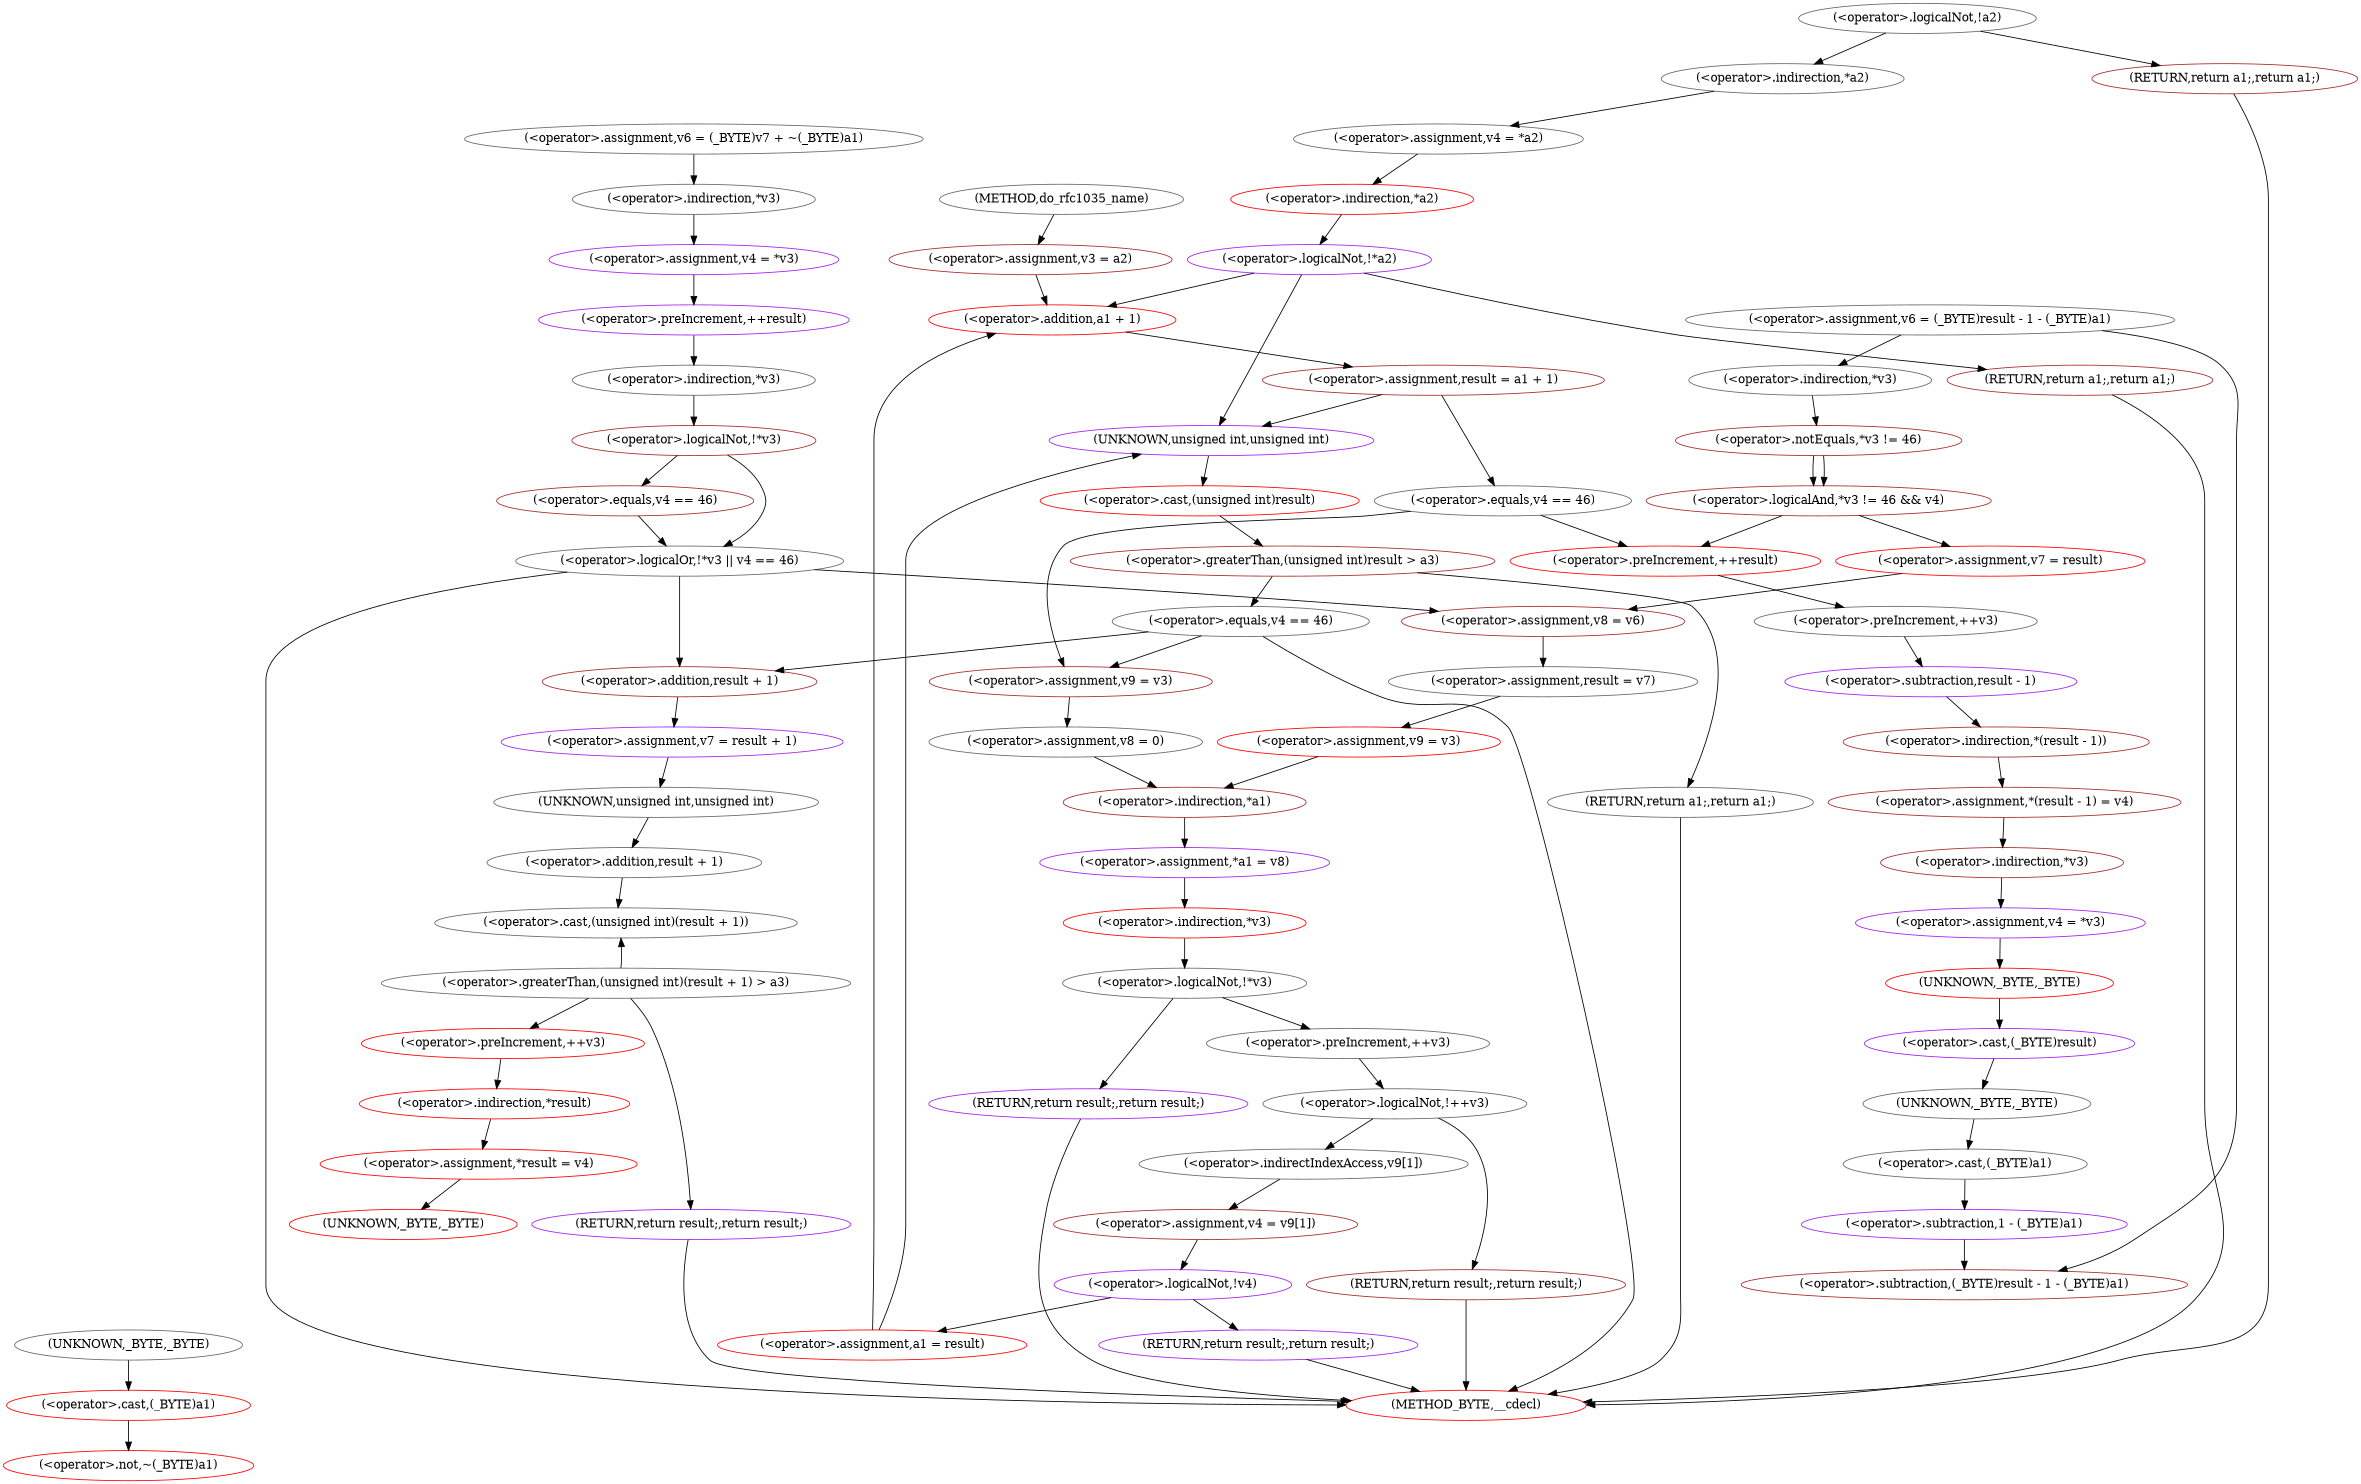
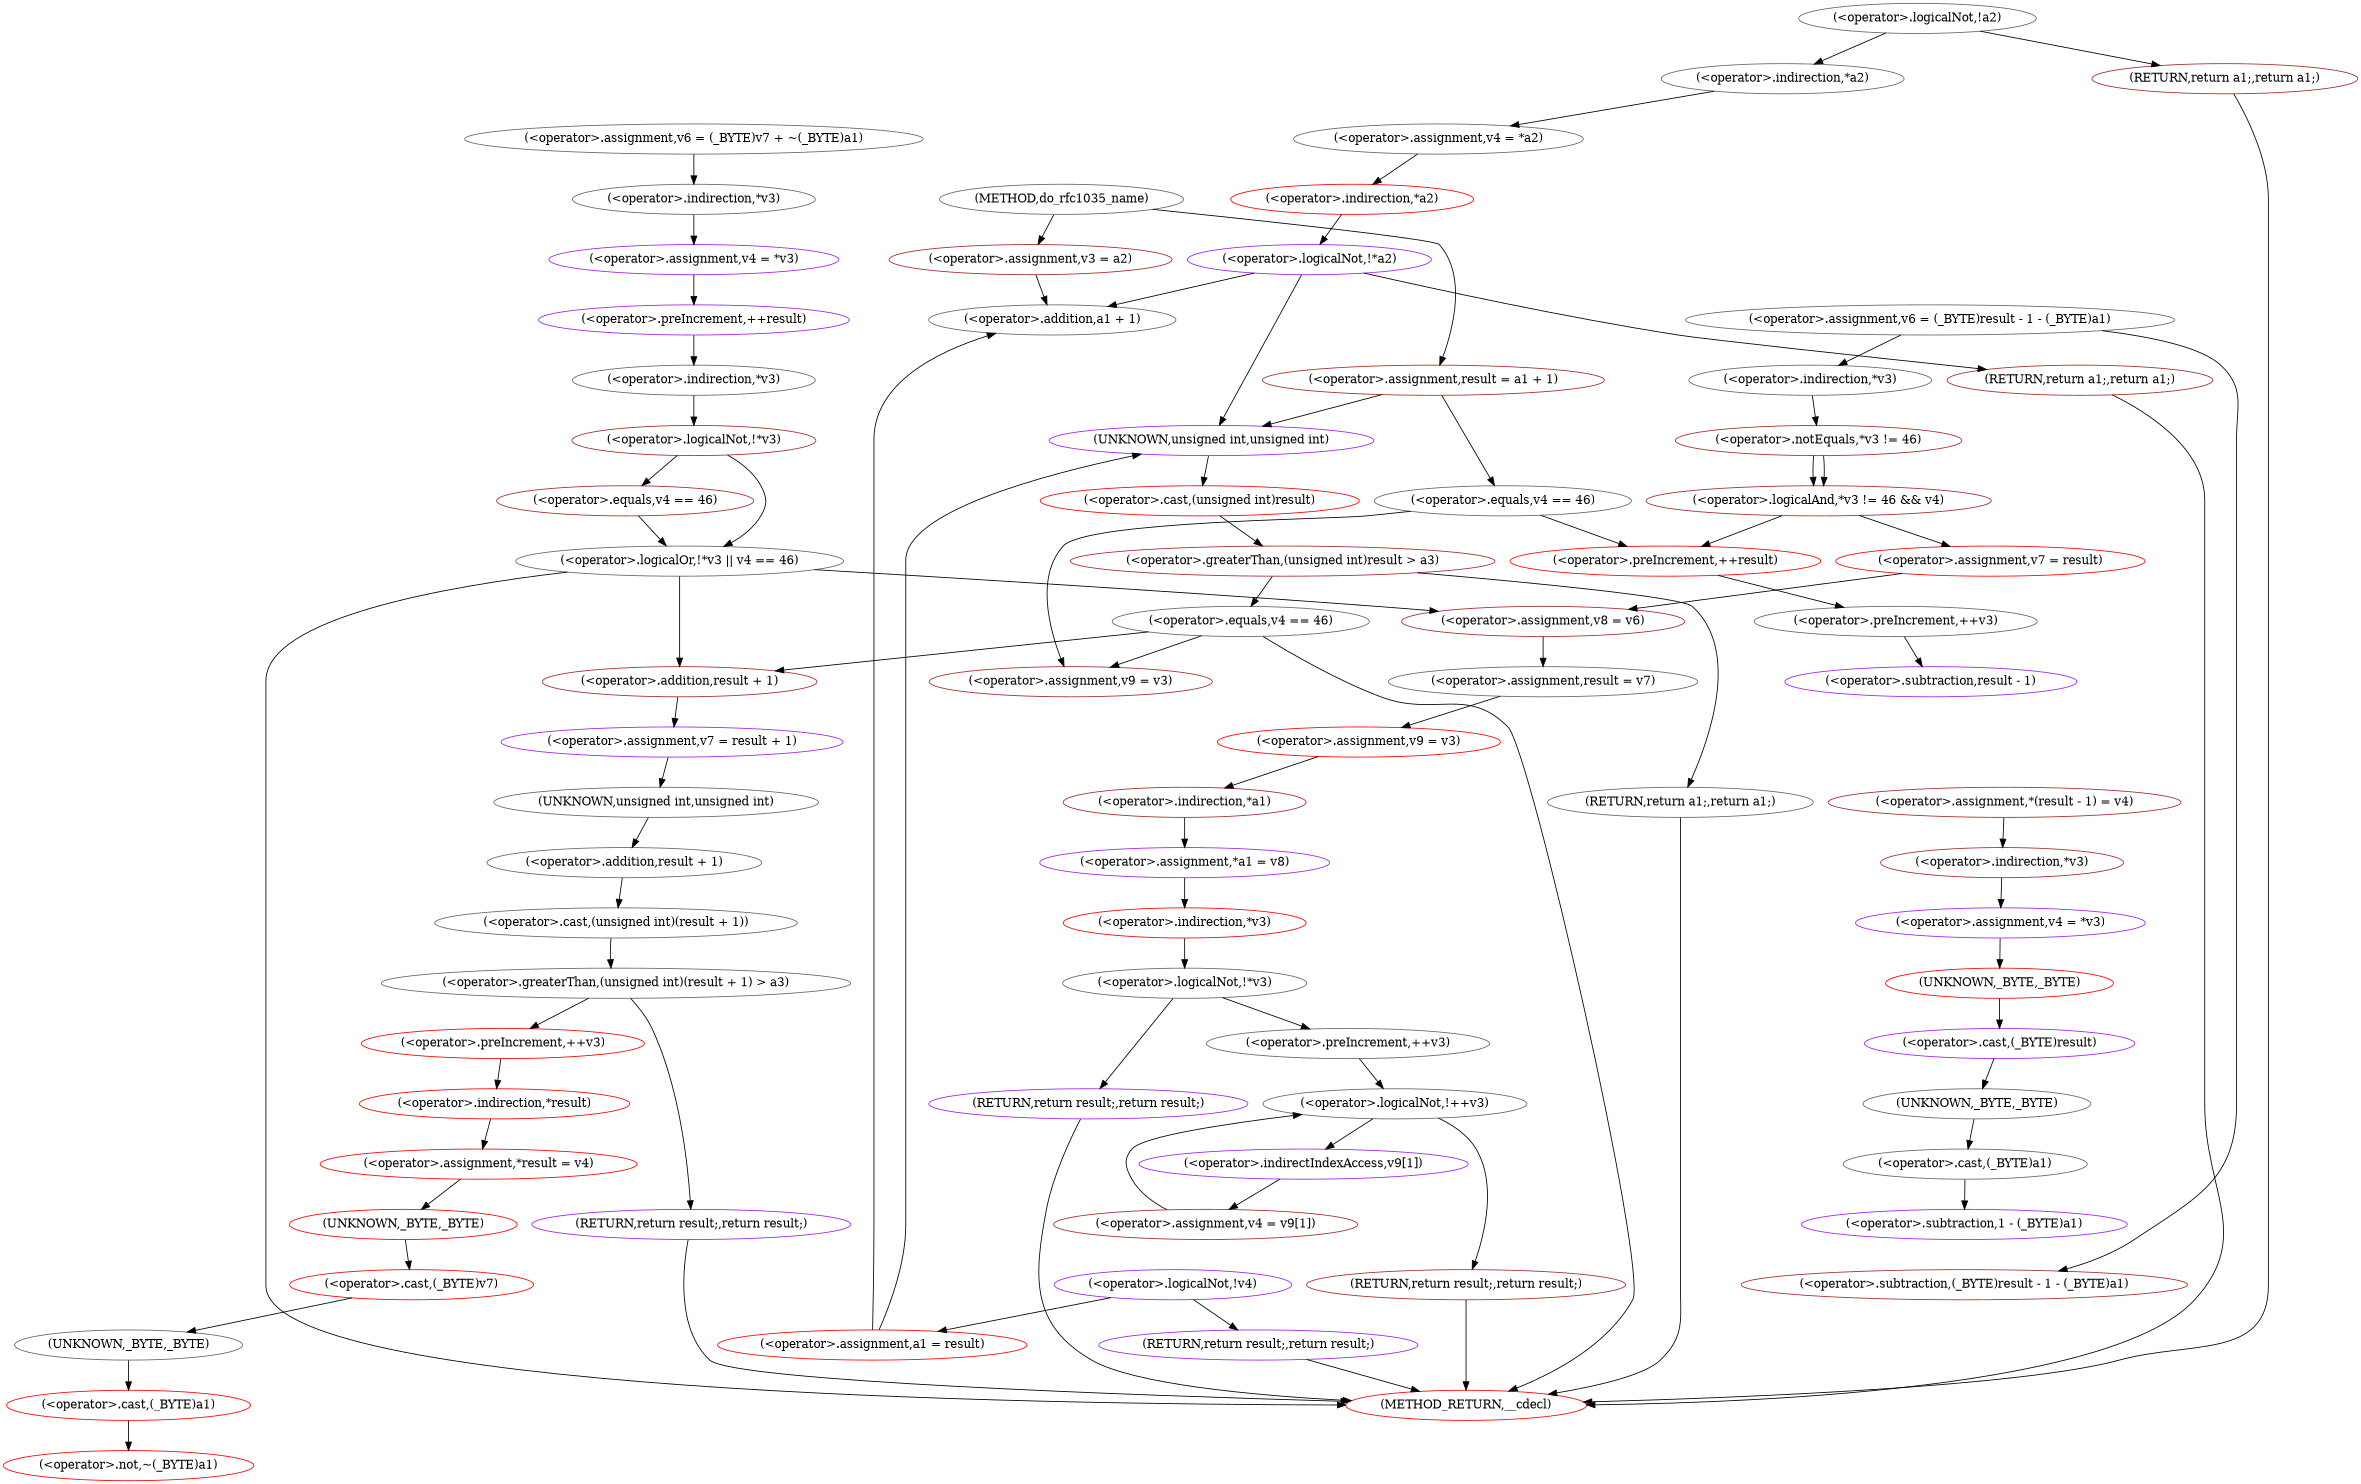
(1052, 320) -> (1052, 320)
(1235, 349) -> (1355, 232)
(1066, 742) -> none
(1996, 742) -> none
(622, 957) -> (610, 949)
(1304, 1164) -> (1304, 1164)
(1964, 1250) -> none
(1191, 1251) -> (1172, 1135)
none -> (412, 1285)
(1466, 1405) -> (1466, 1405)
